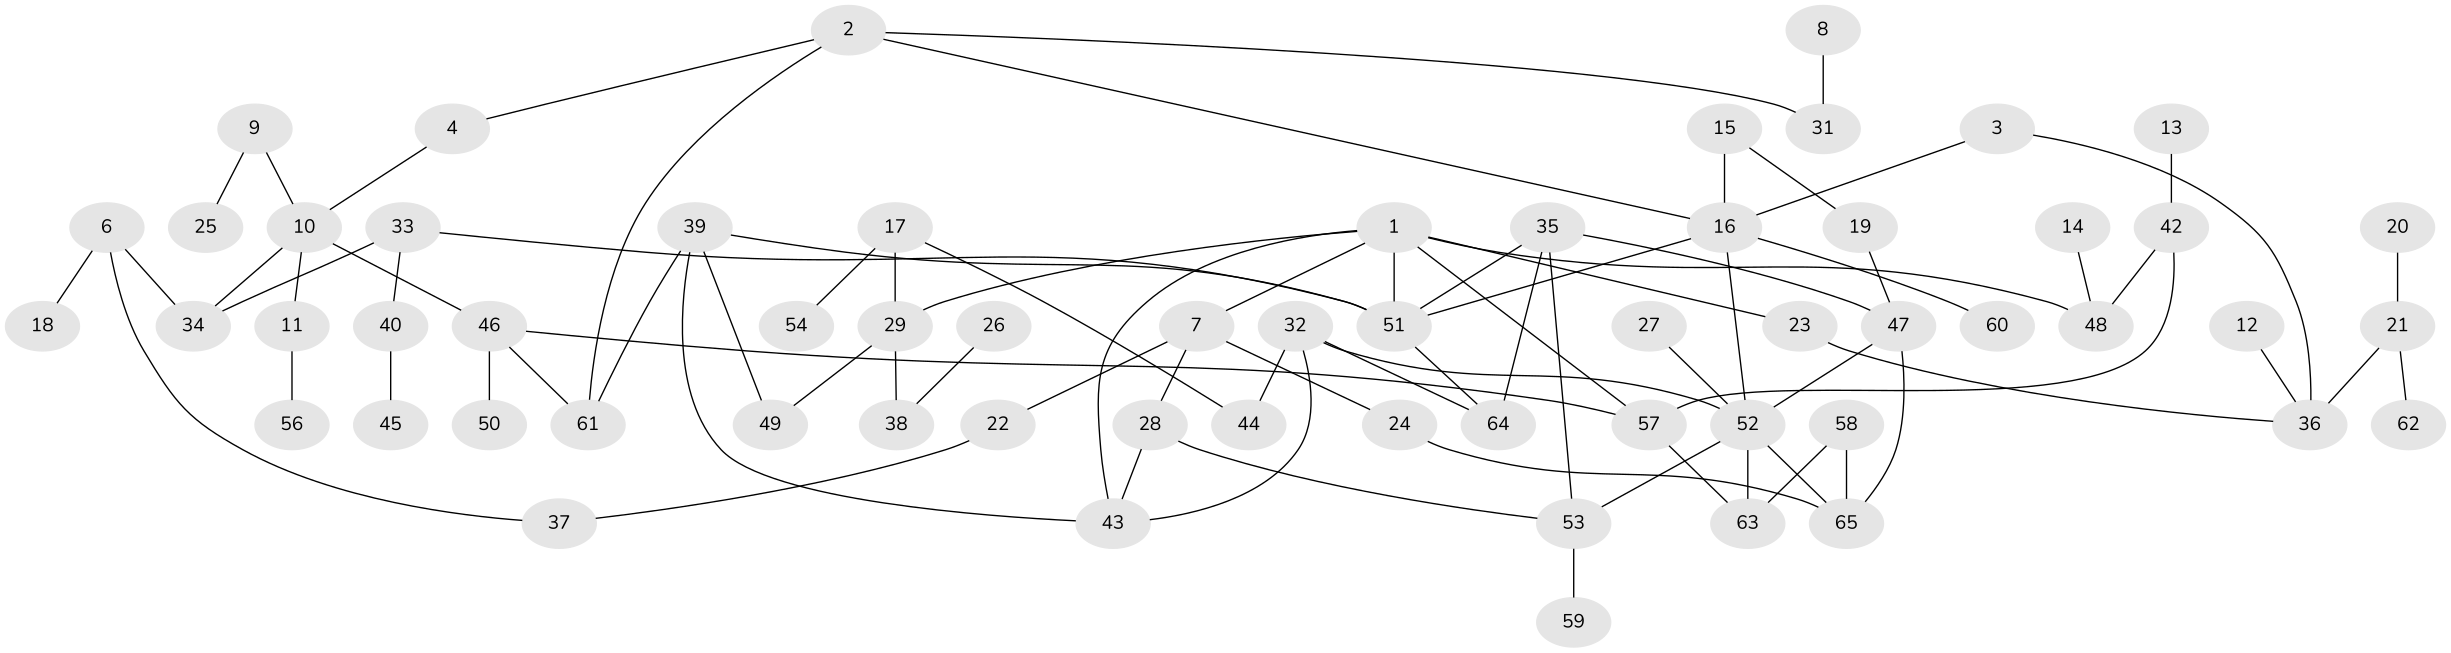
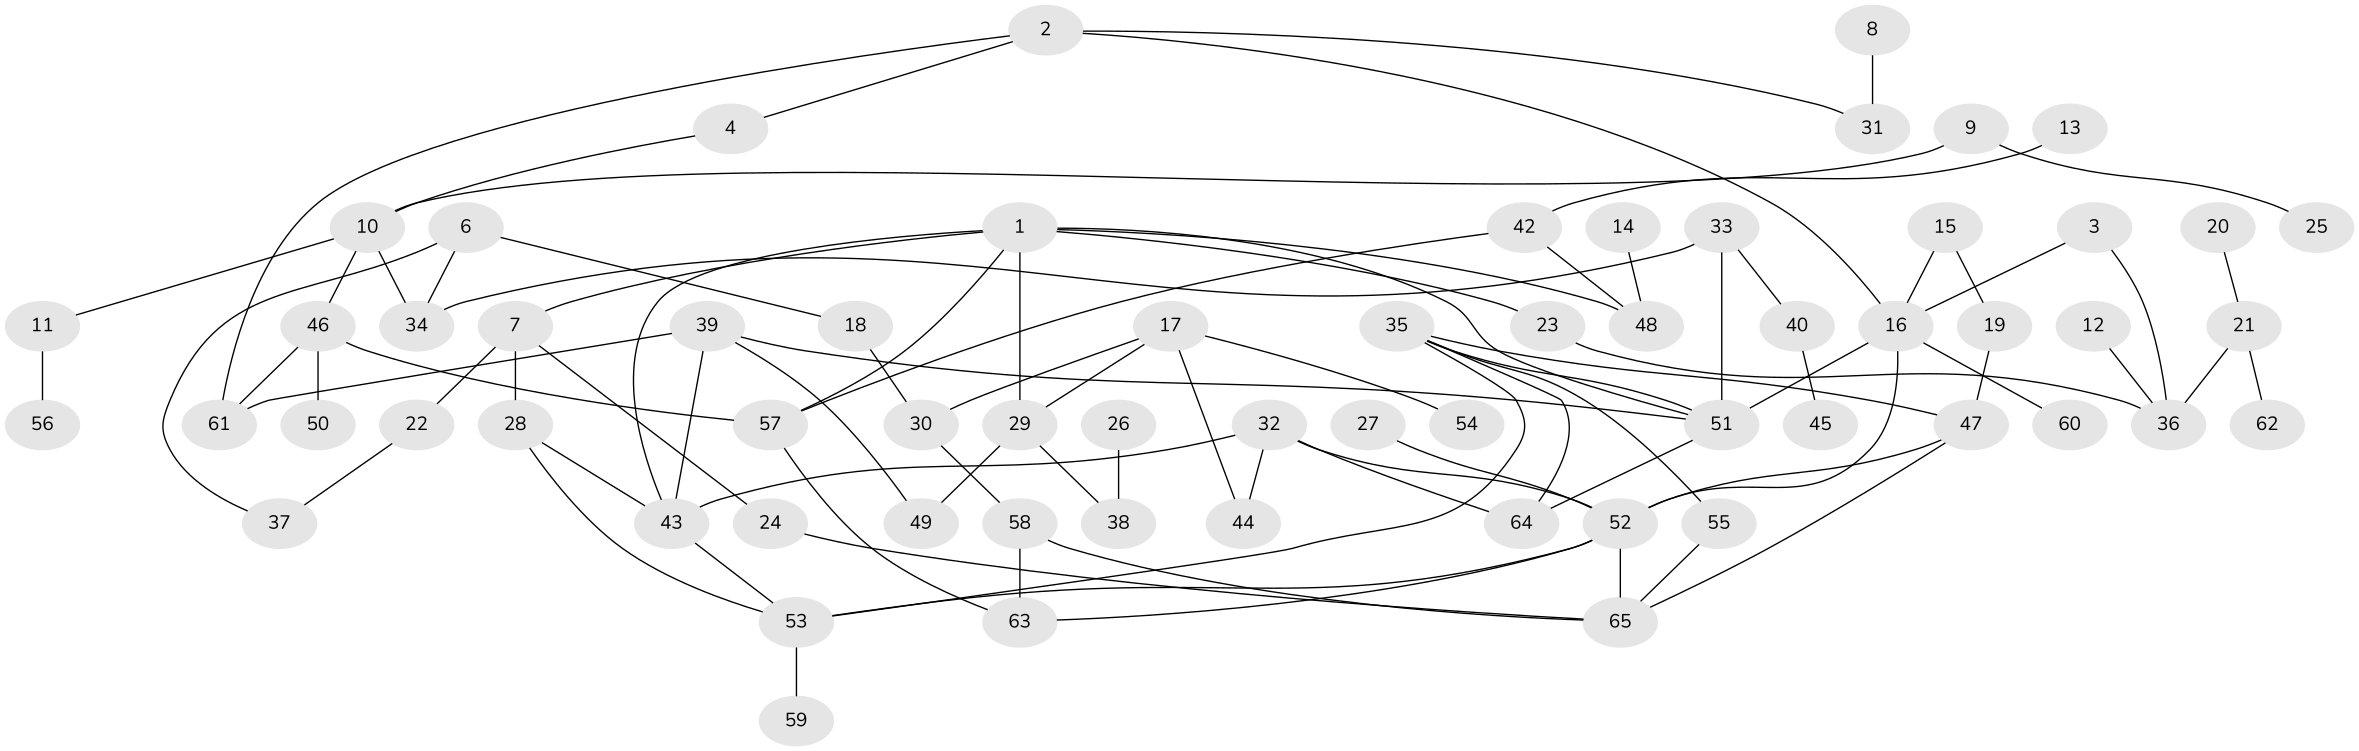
none -> (921, 425)
none -> (1719, 524)
none -> (734, 573)
